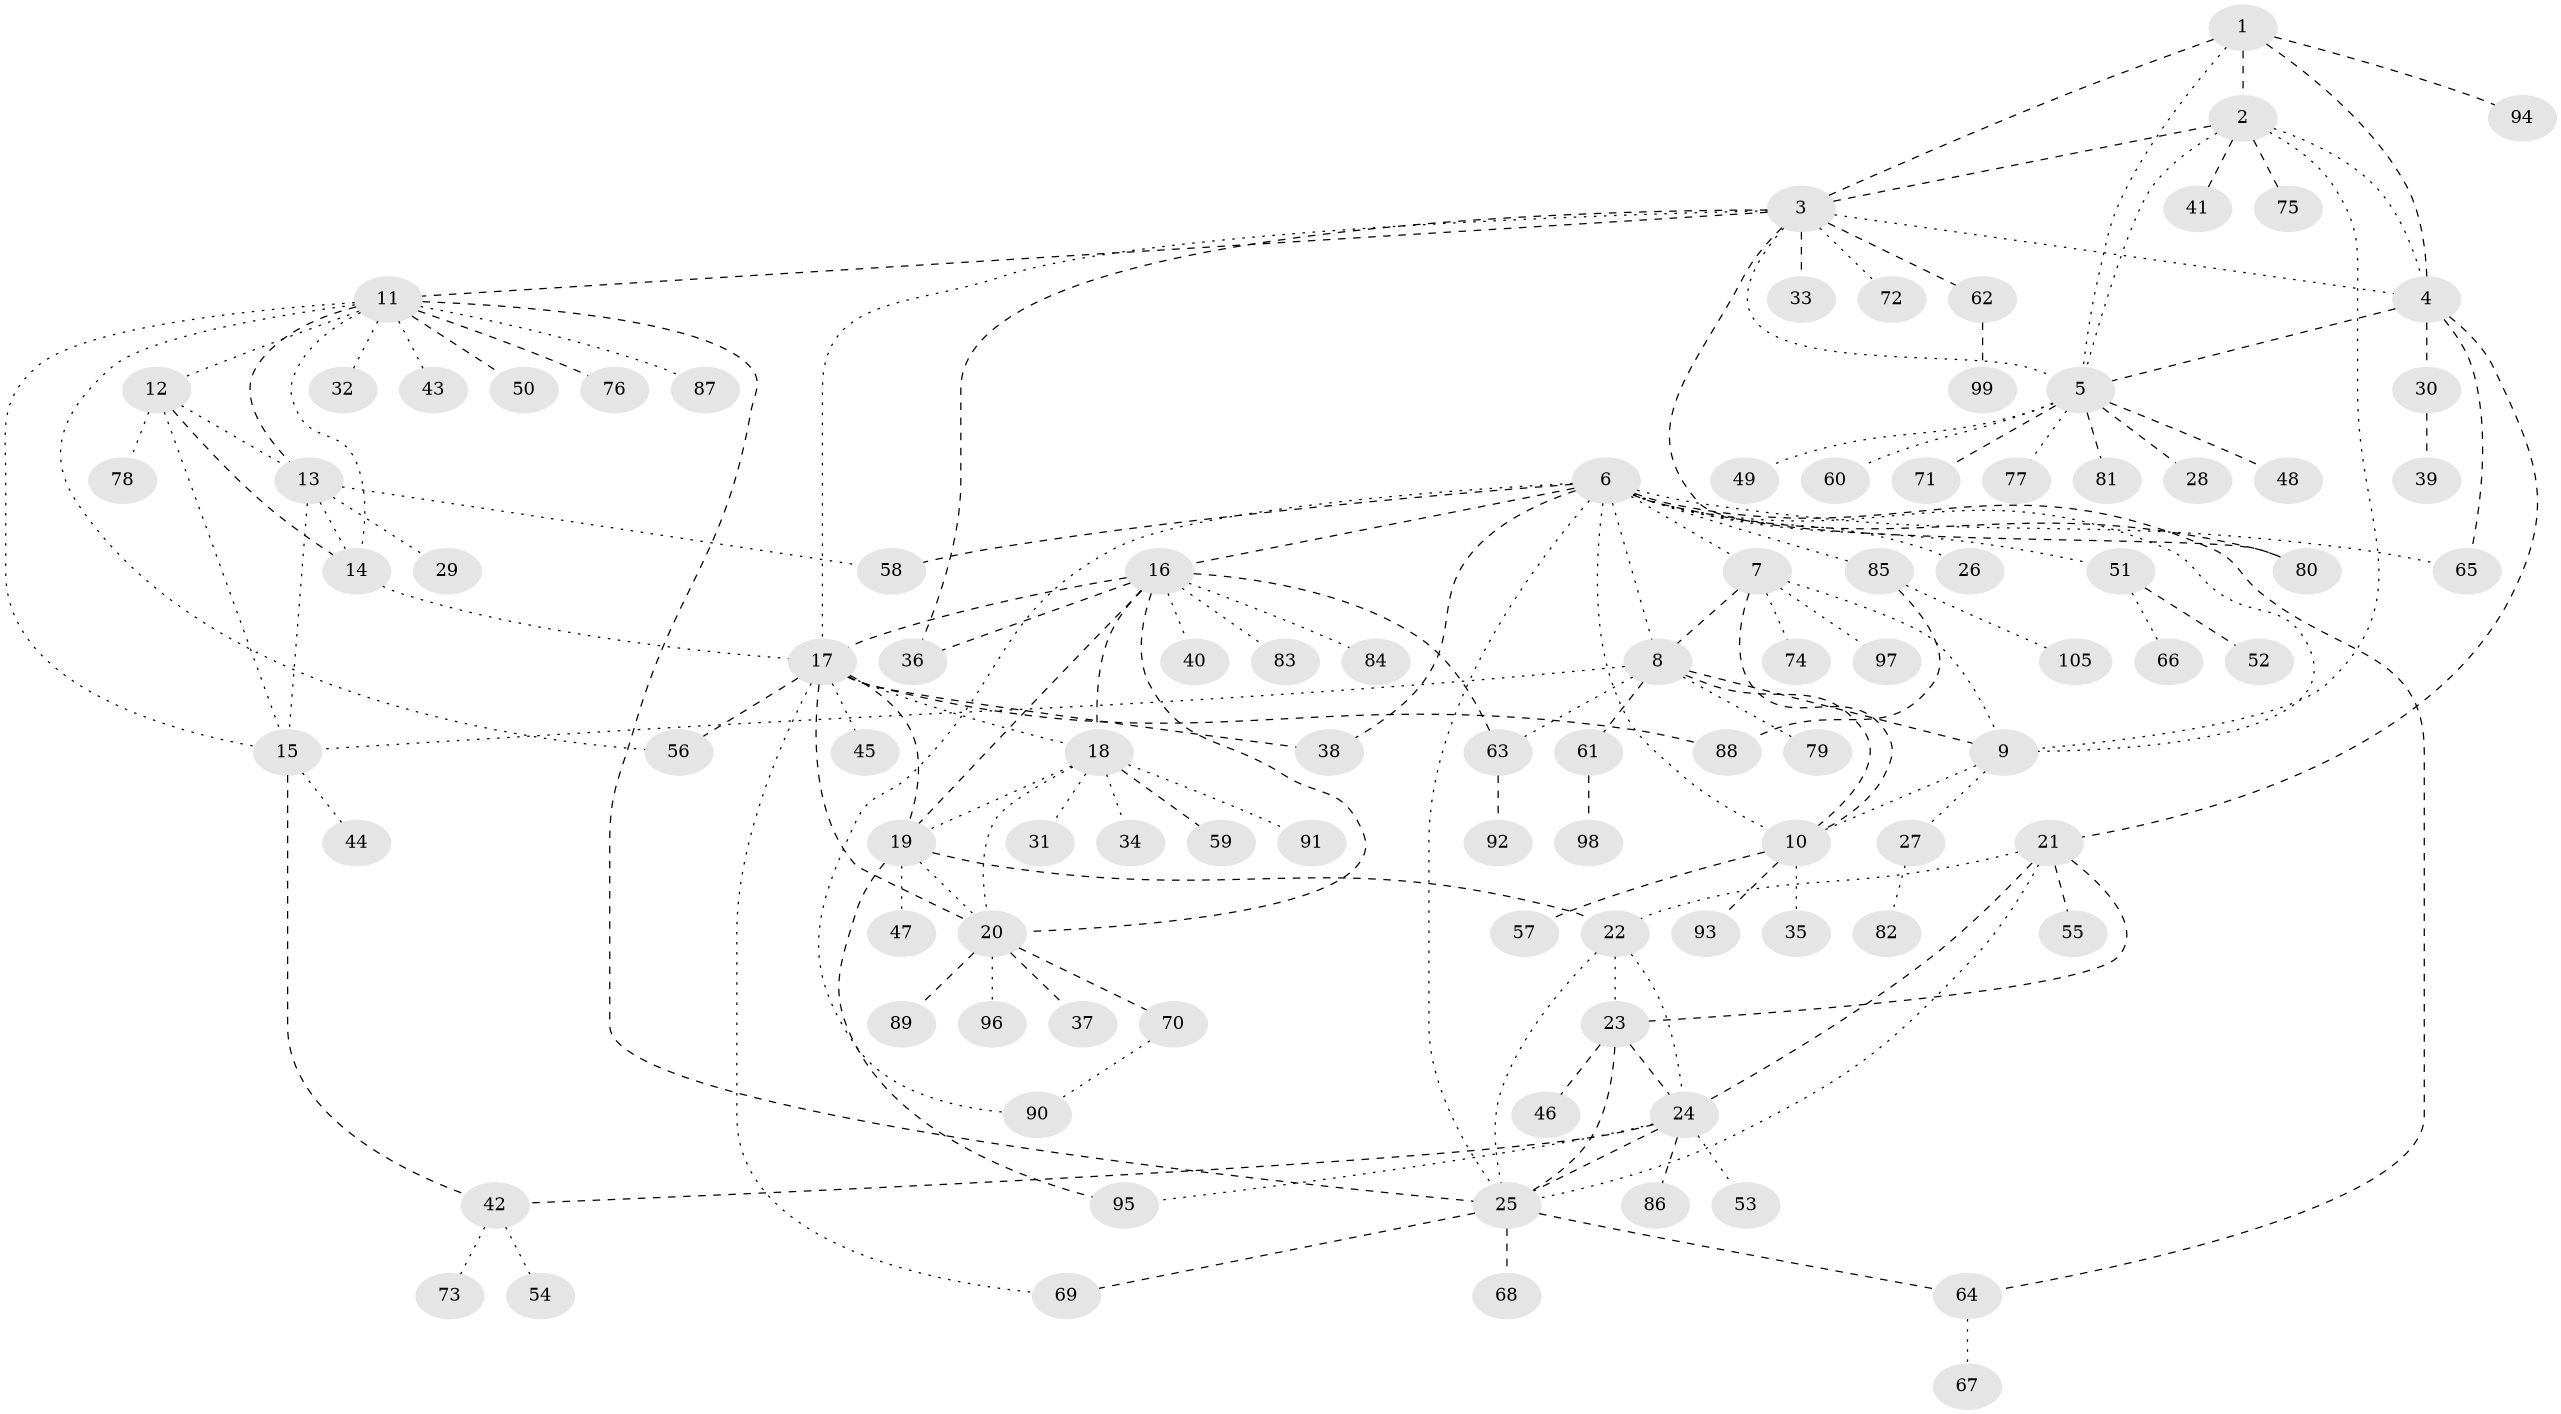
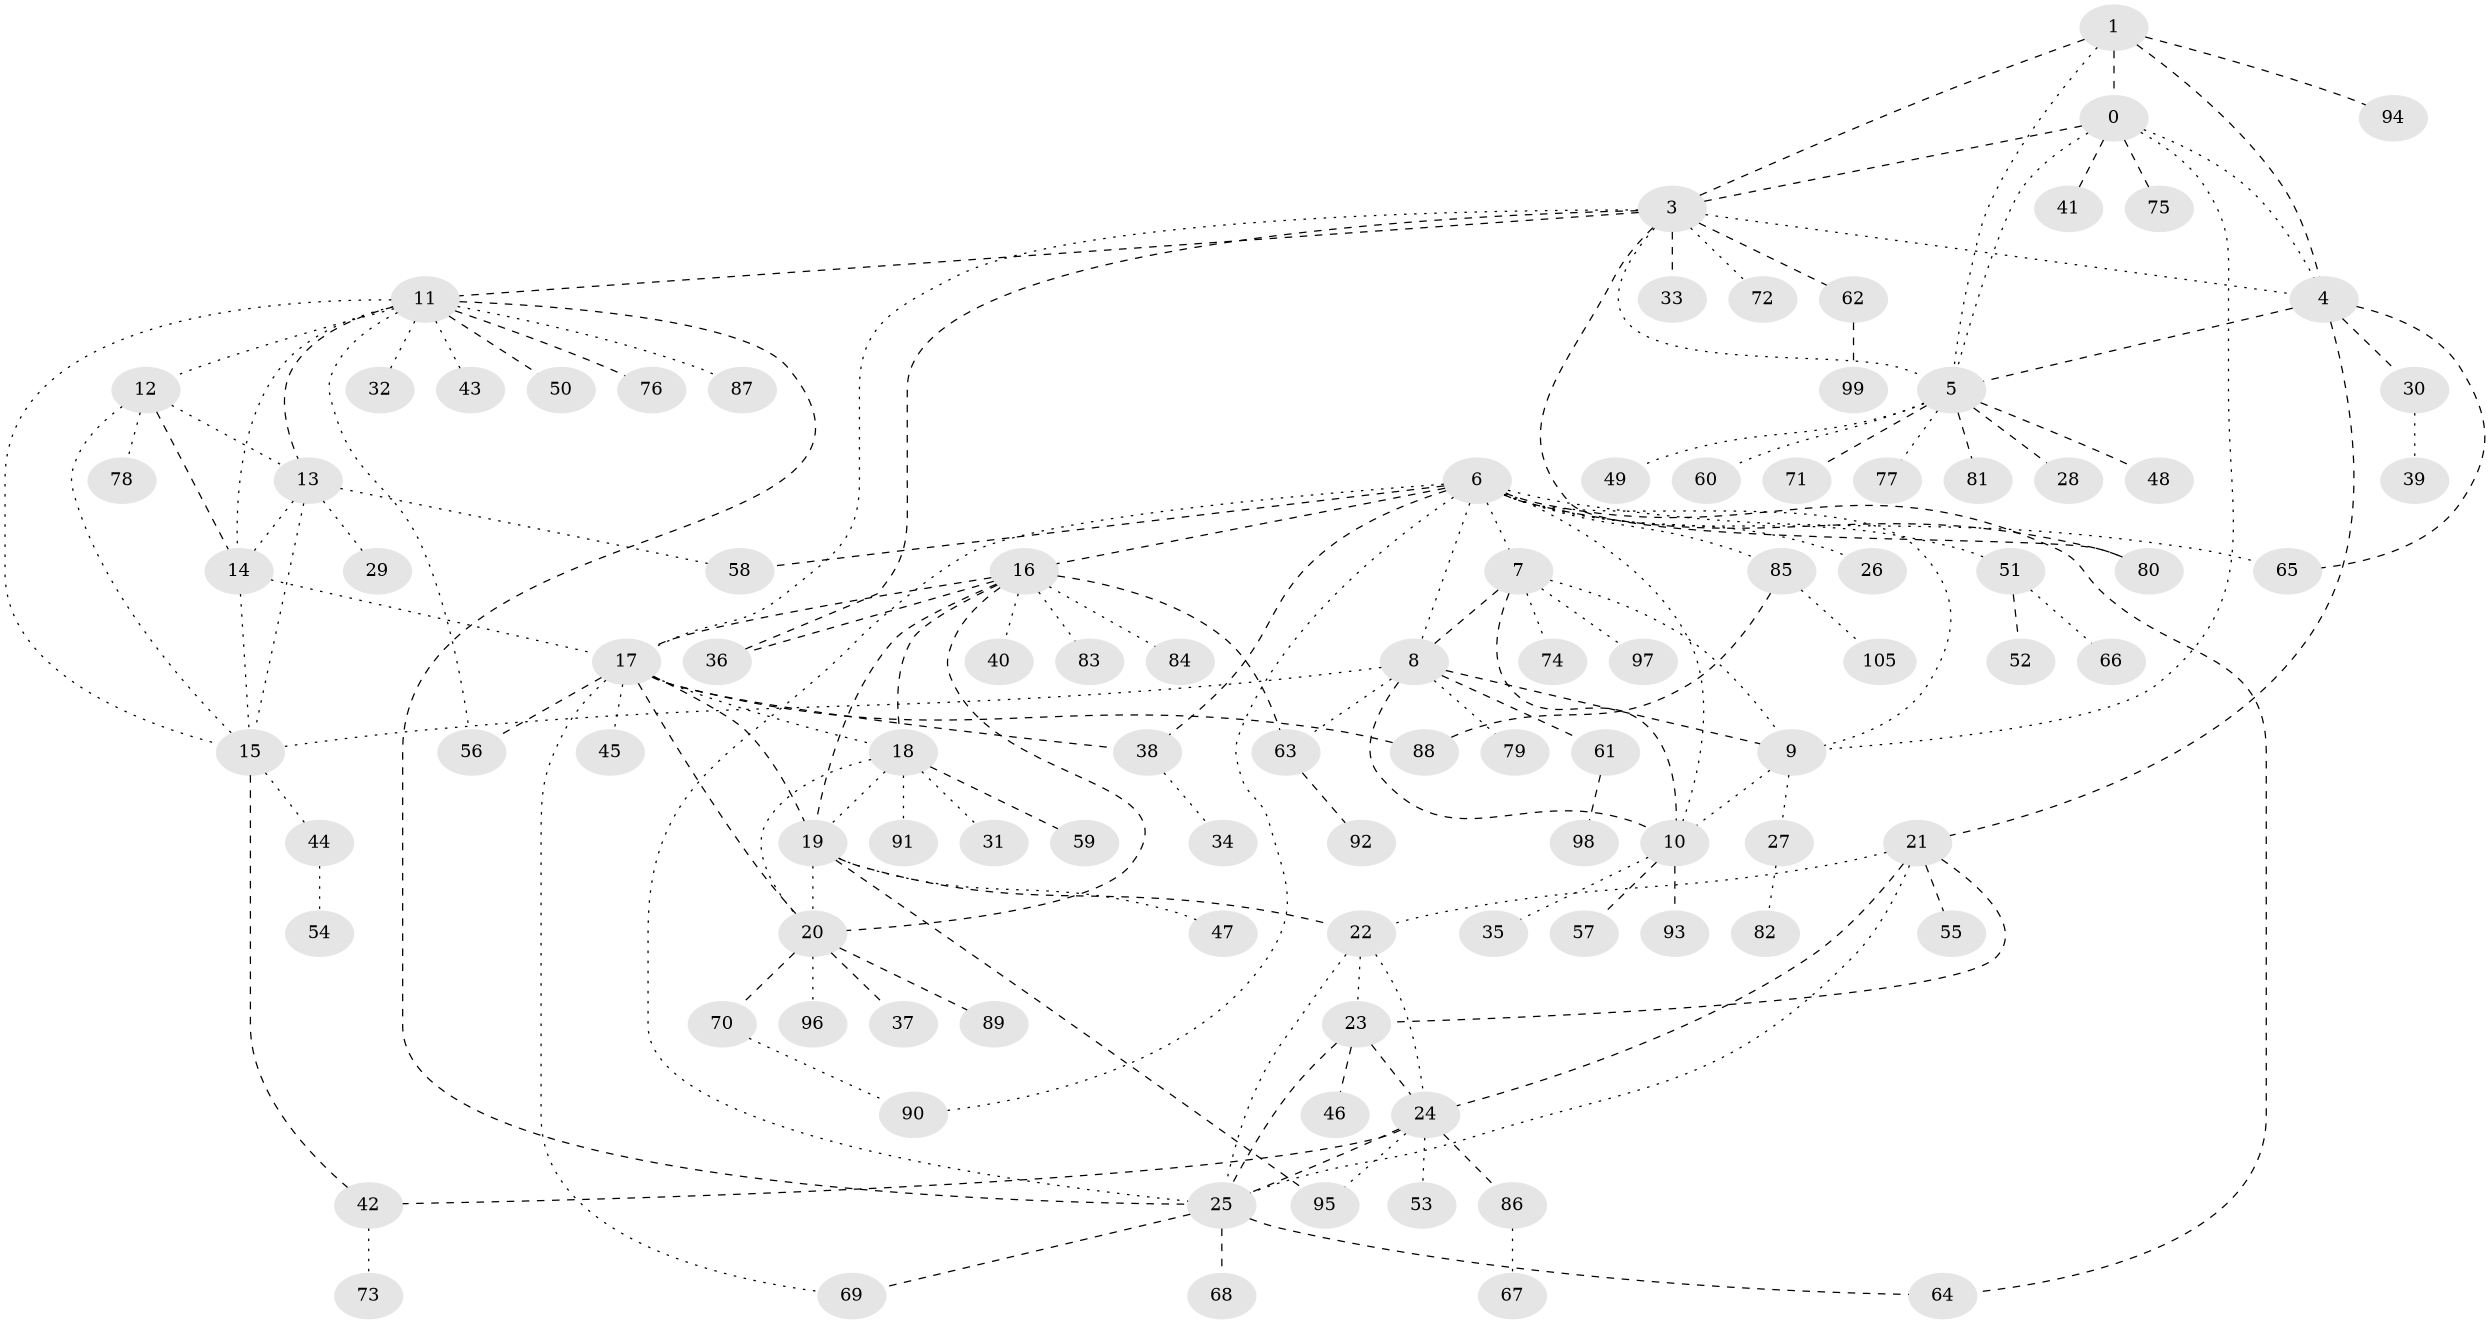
(2243, 118) -> (2114, 118)
(2427, 436) -> (2415, 436)
none -> (245, 662)
(1115, 798) -> (1185, 798)
(518, 1251) -> (320, 889)
(1968, 1342) -> (1513, 1251)
